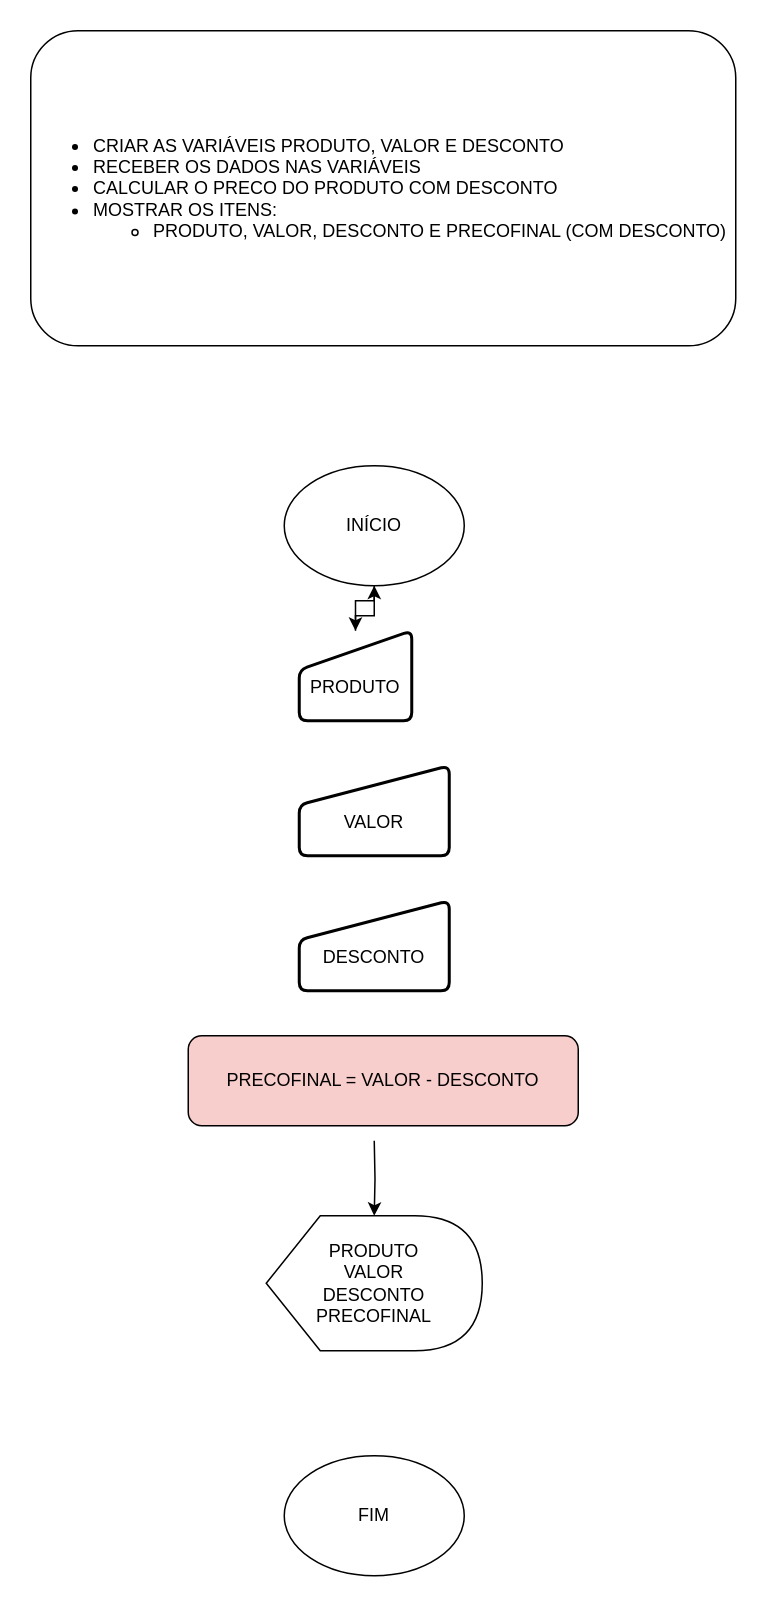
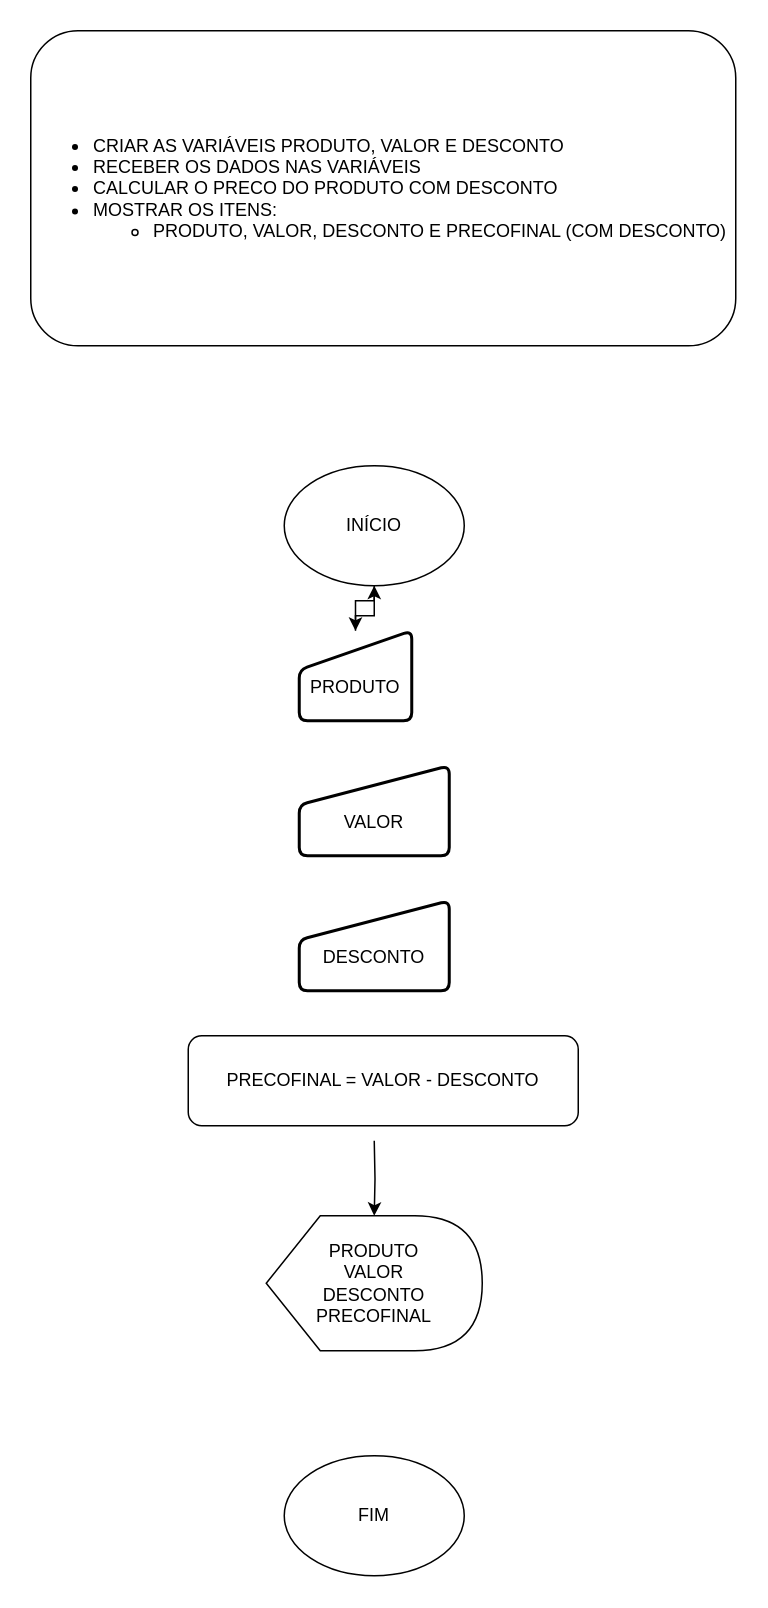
(383, 1081) -> (383, 1081)
